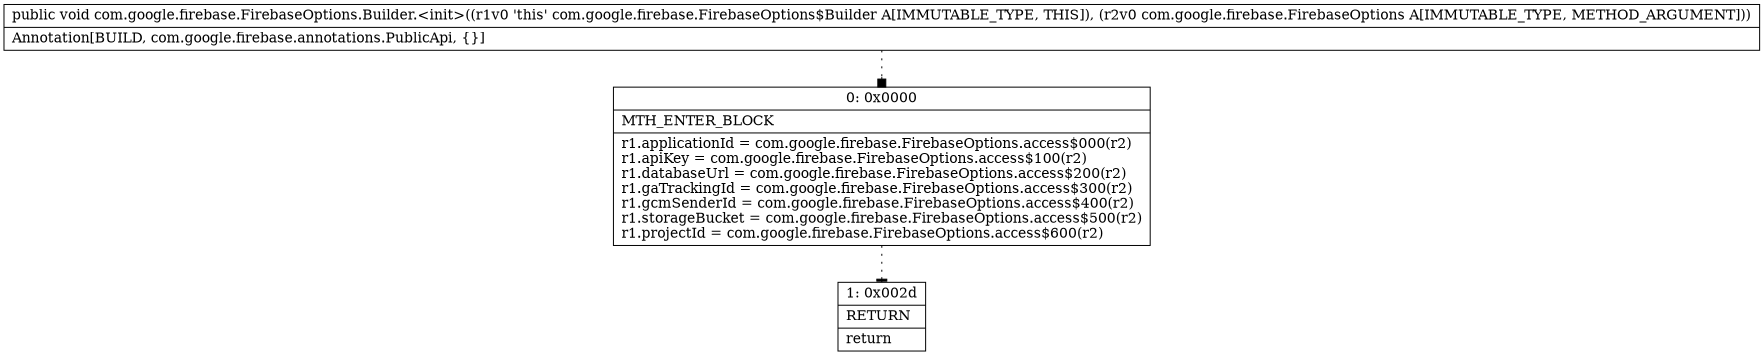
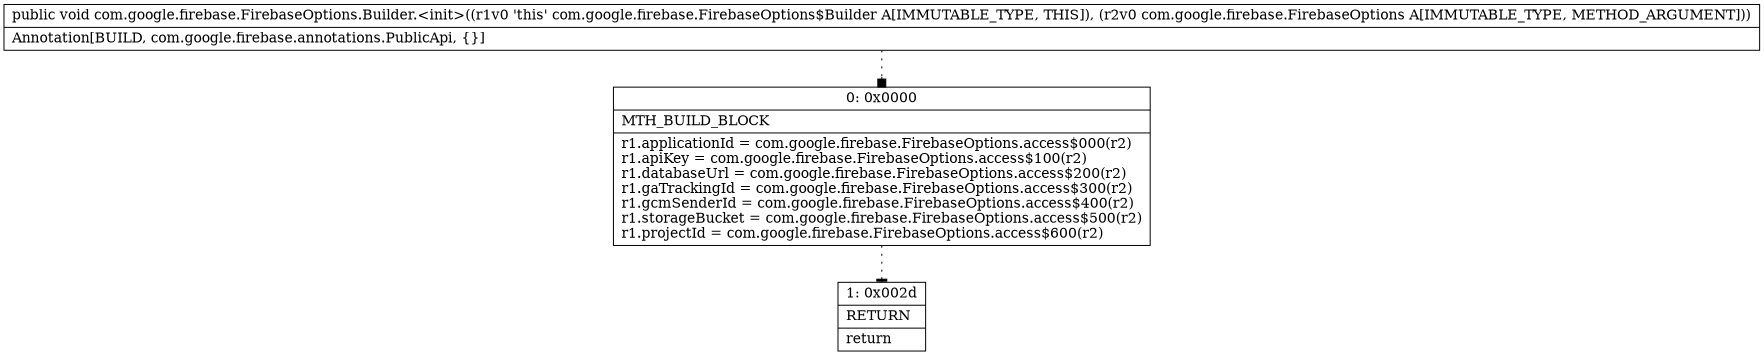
(698, 121) -> (696, 121)
